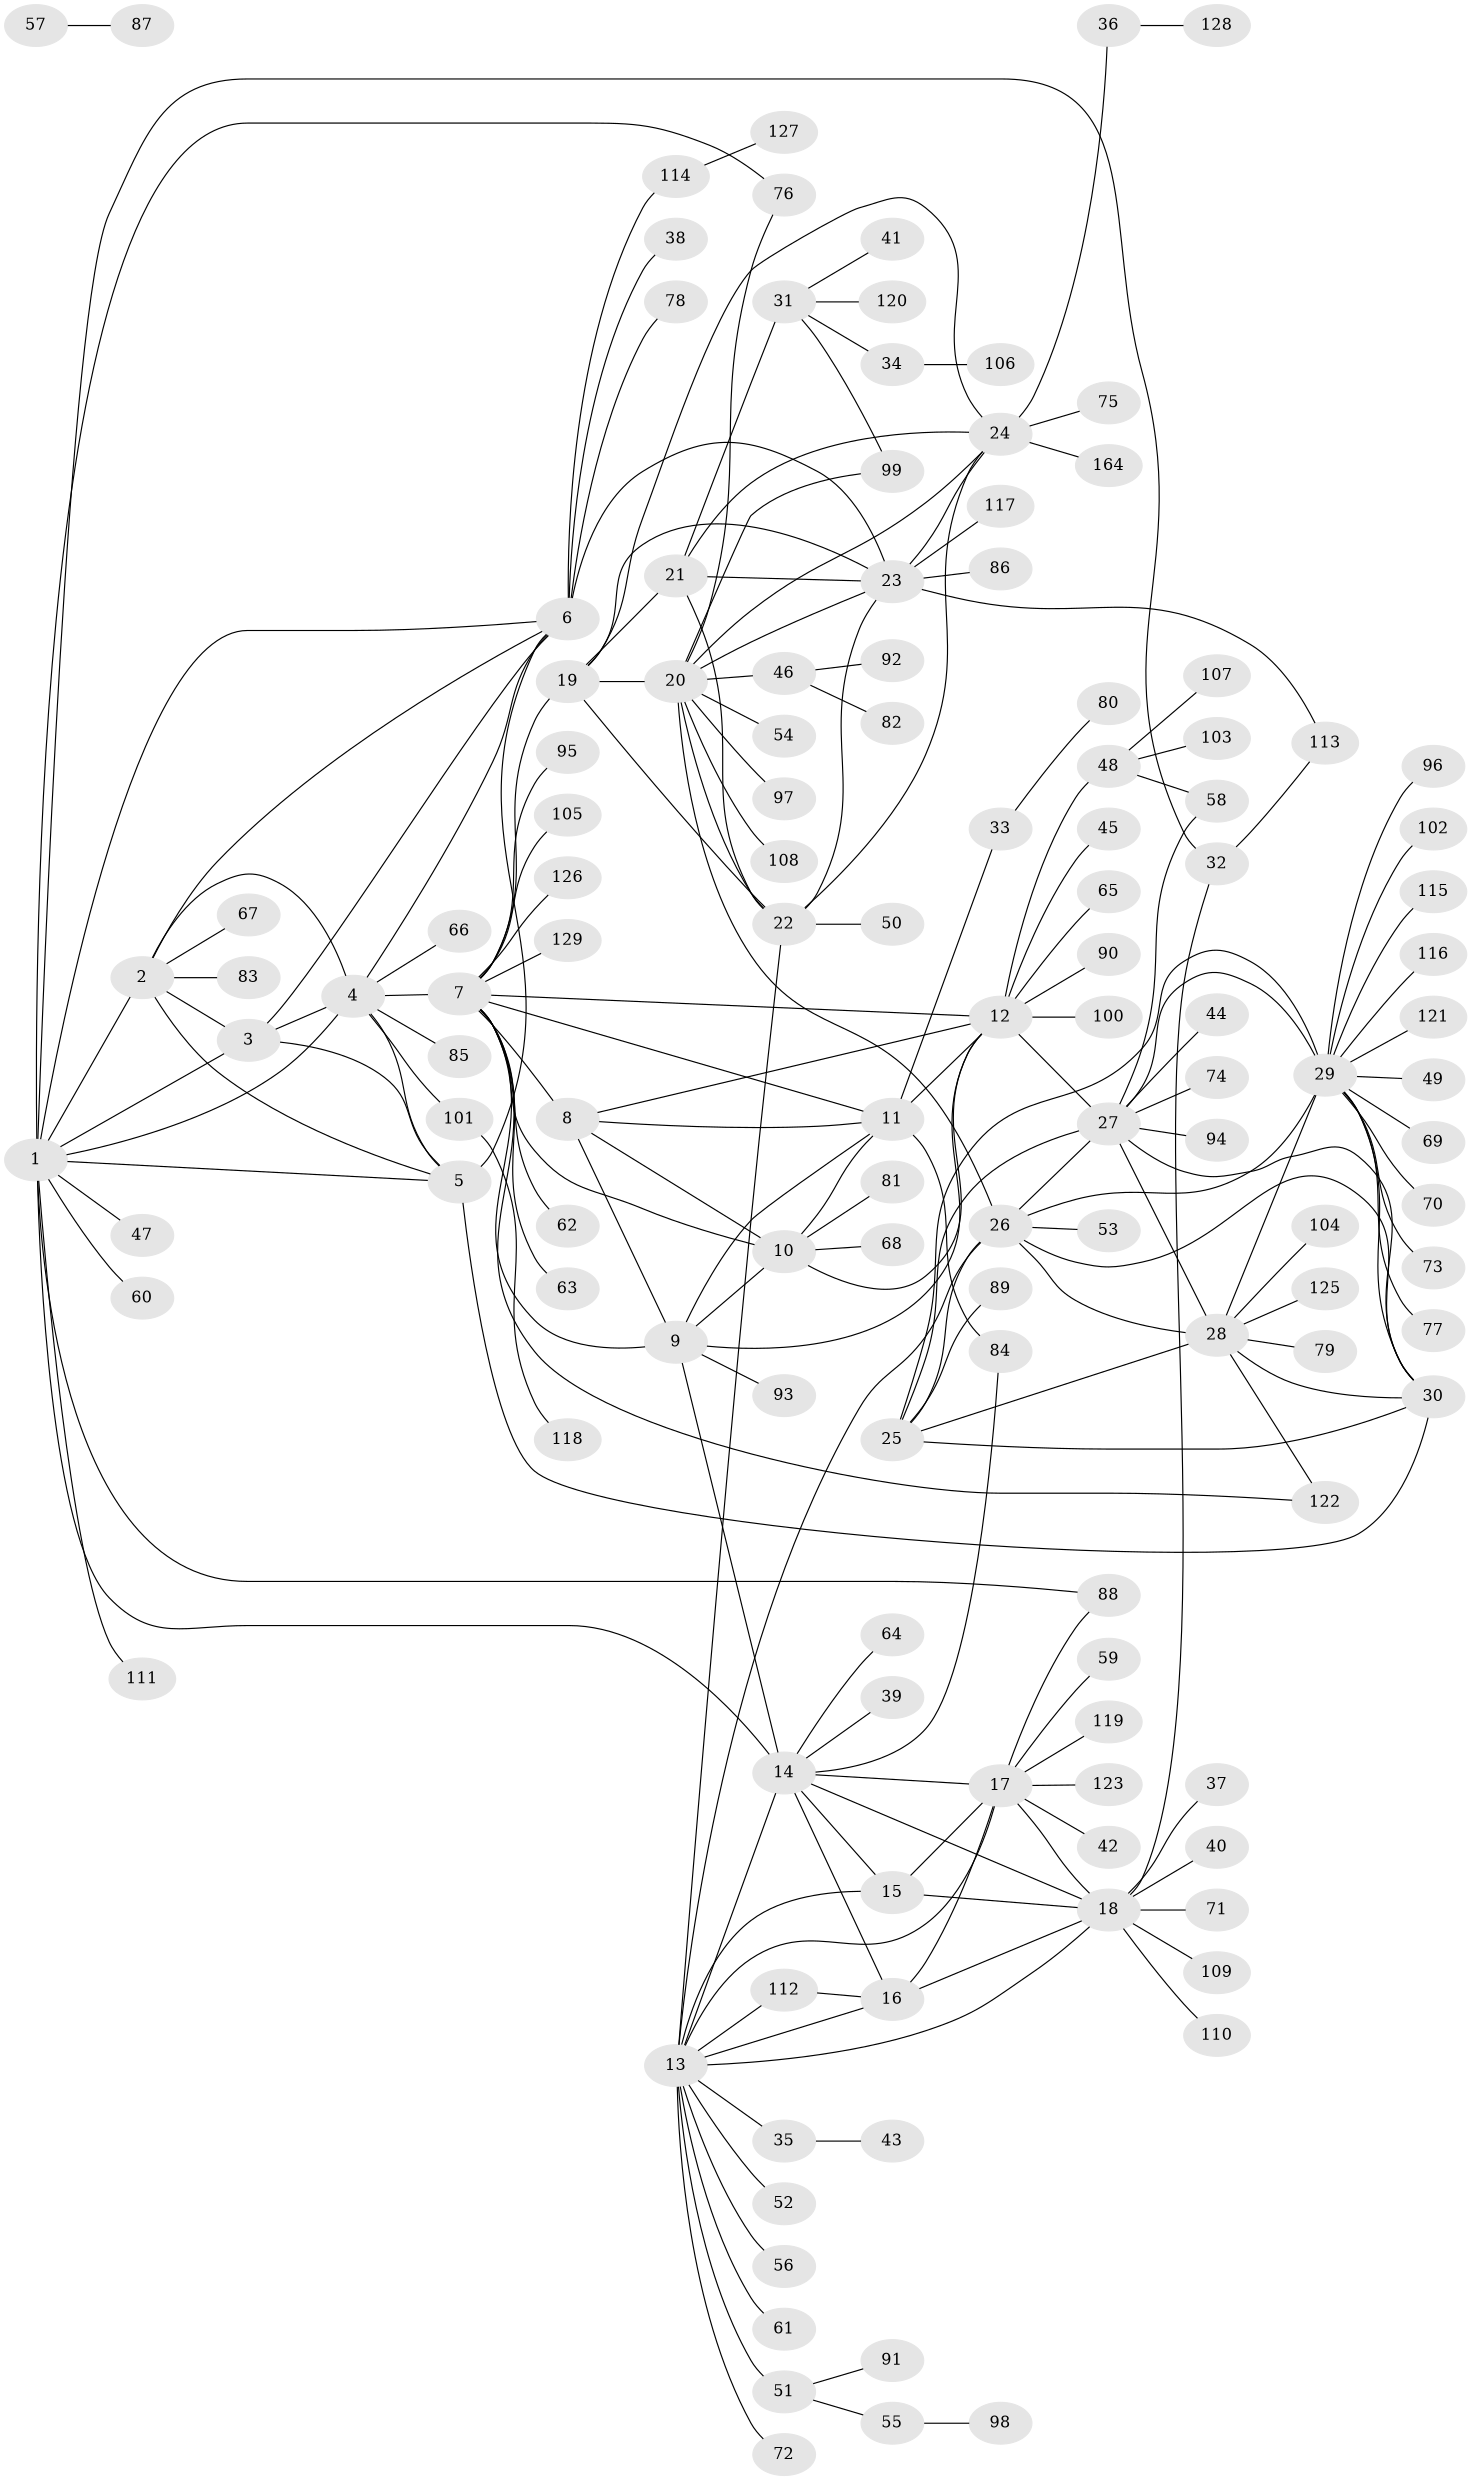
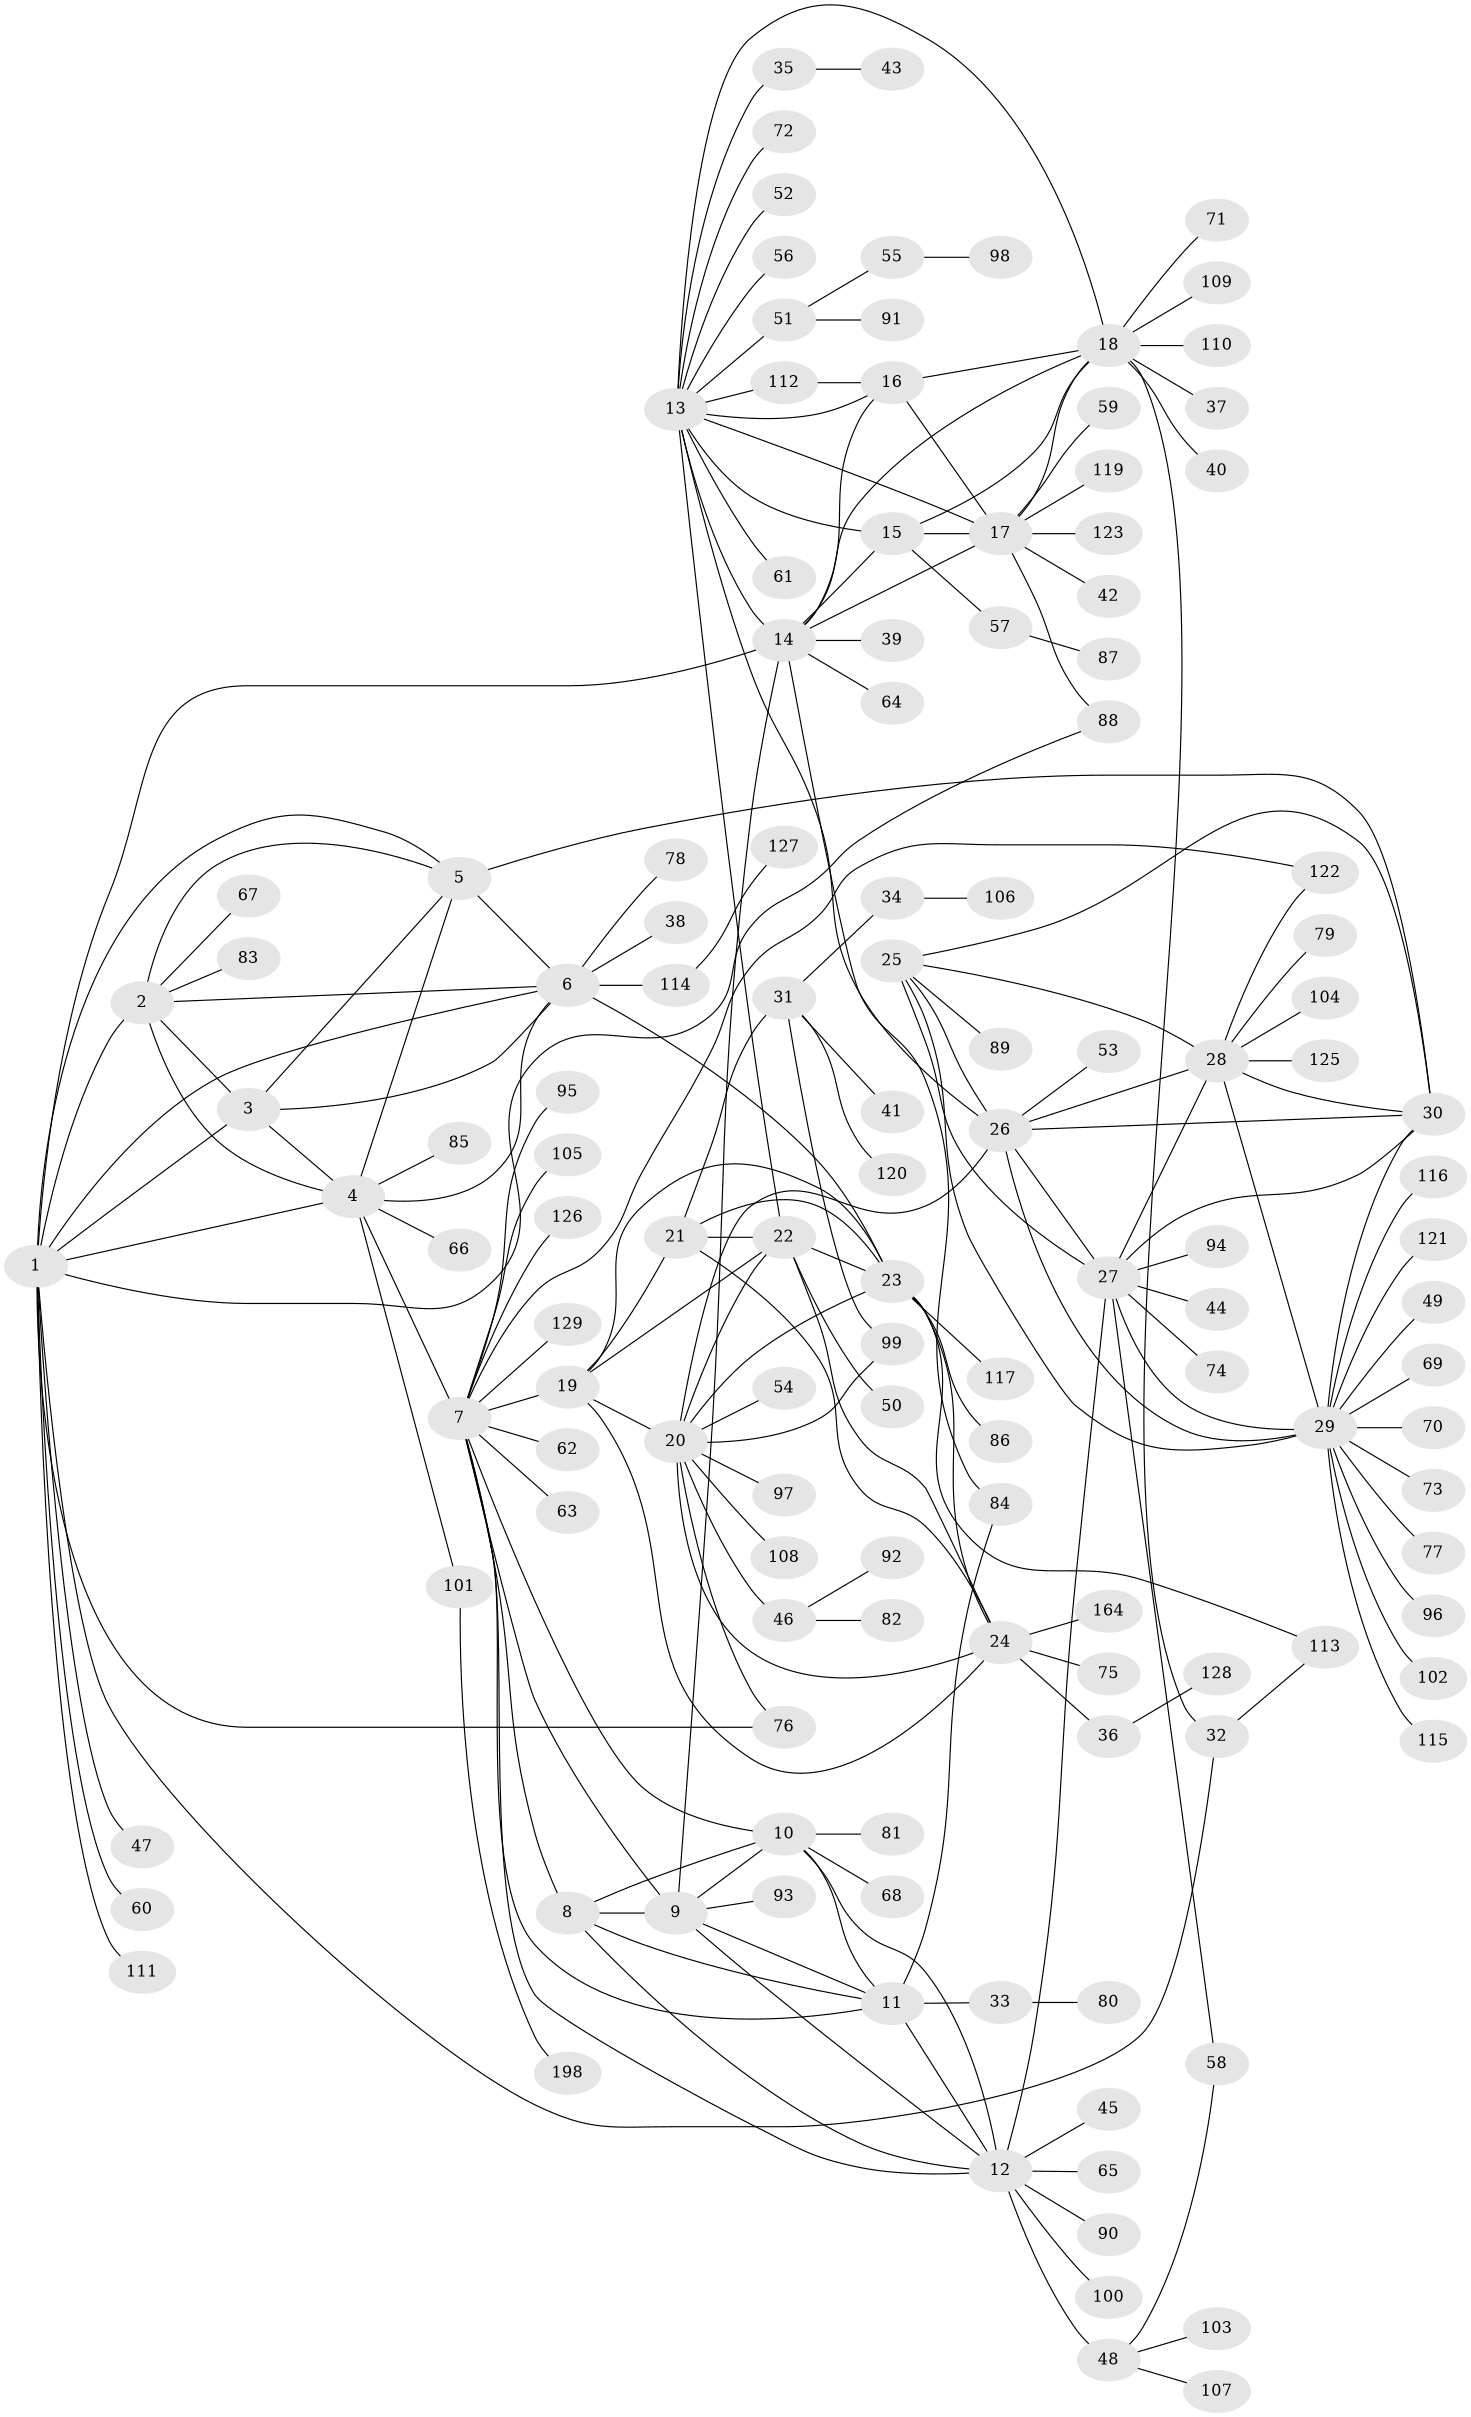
none -> (946, 581)
(568, 1440) -> (568, 2073)
